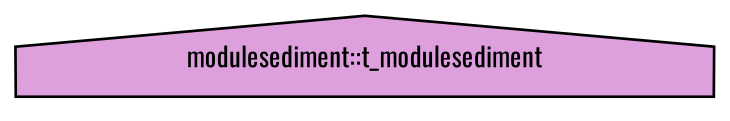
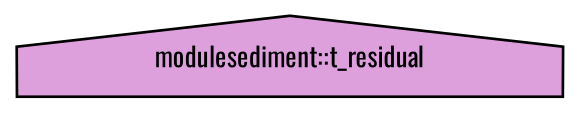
(365, 61) -> (290, 61)
